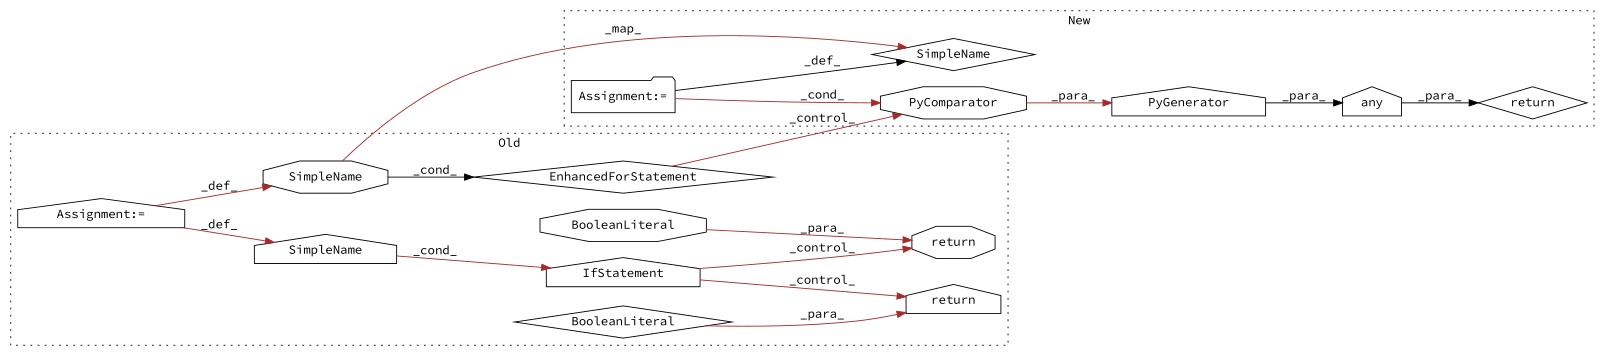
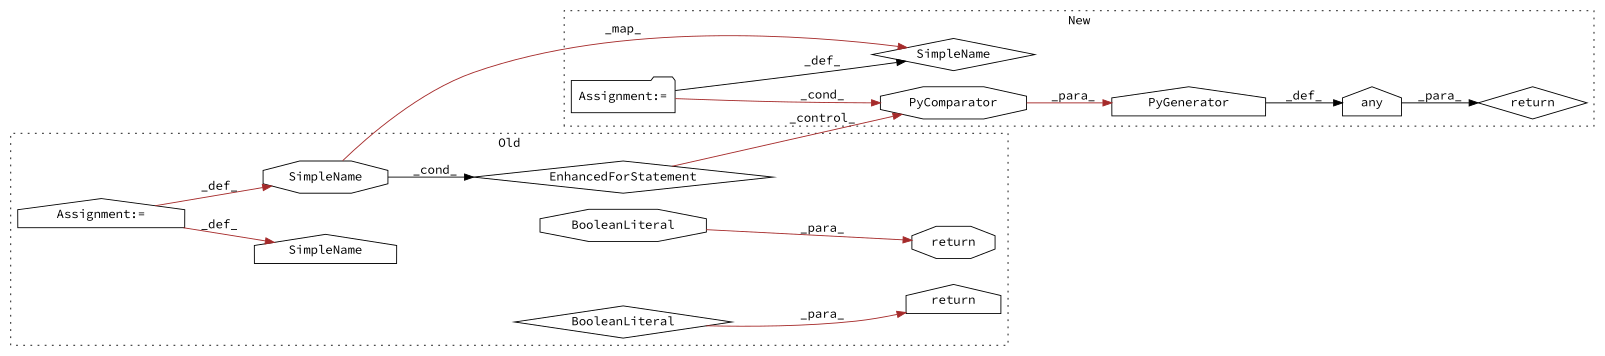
(1304, 96) -> (1304, 96)
(623, 274) -> none
